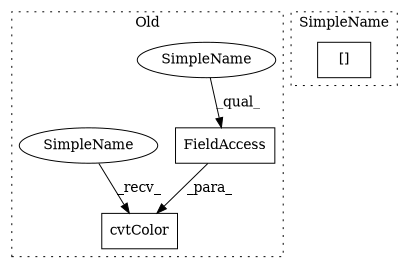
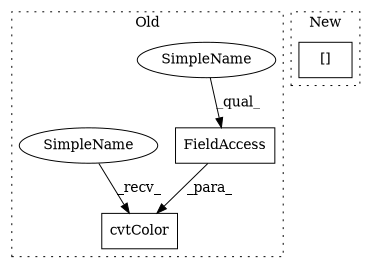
(344, 23) -> (325, 23)
